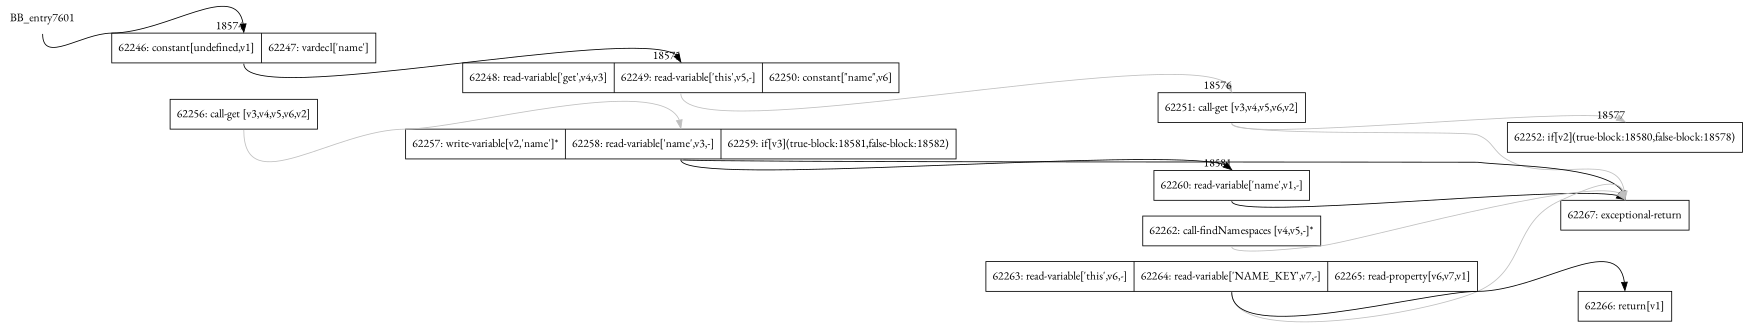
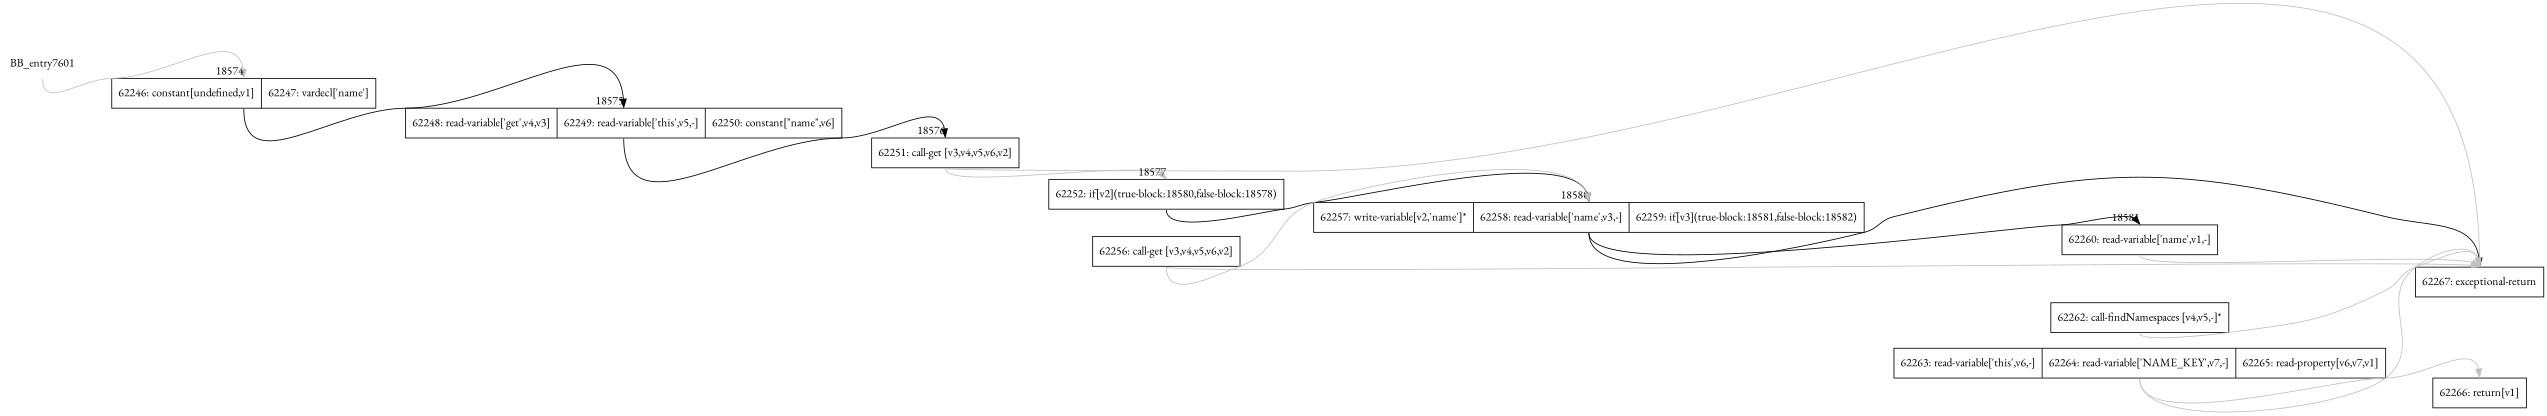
(143, 28) -> (143, 73)
(953, 93) -> (773, 150)
none -> (1377, 192)
(1424, 201) -> (2306, 261)
none -> (1819, 267)
(1430, 297) -> (2307, 389)
